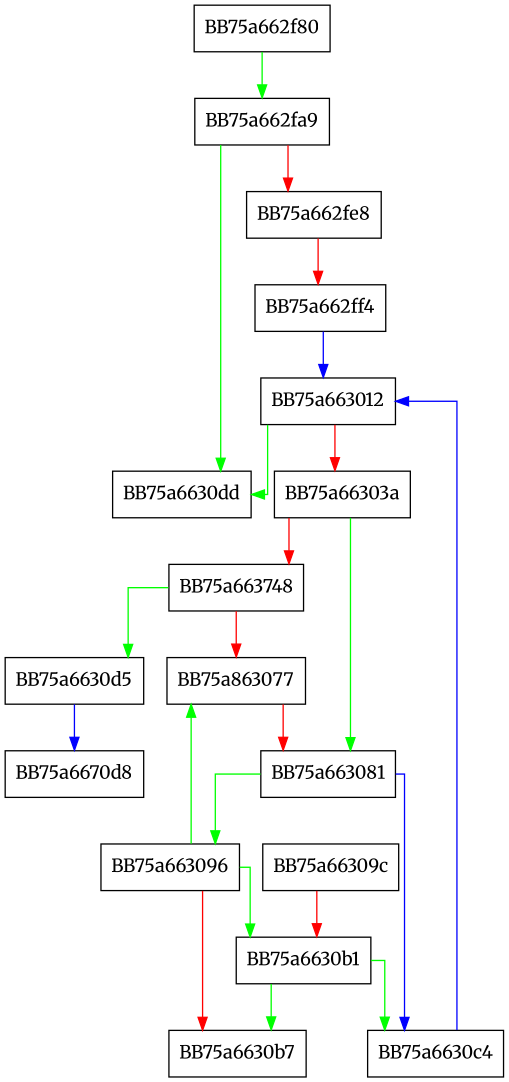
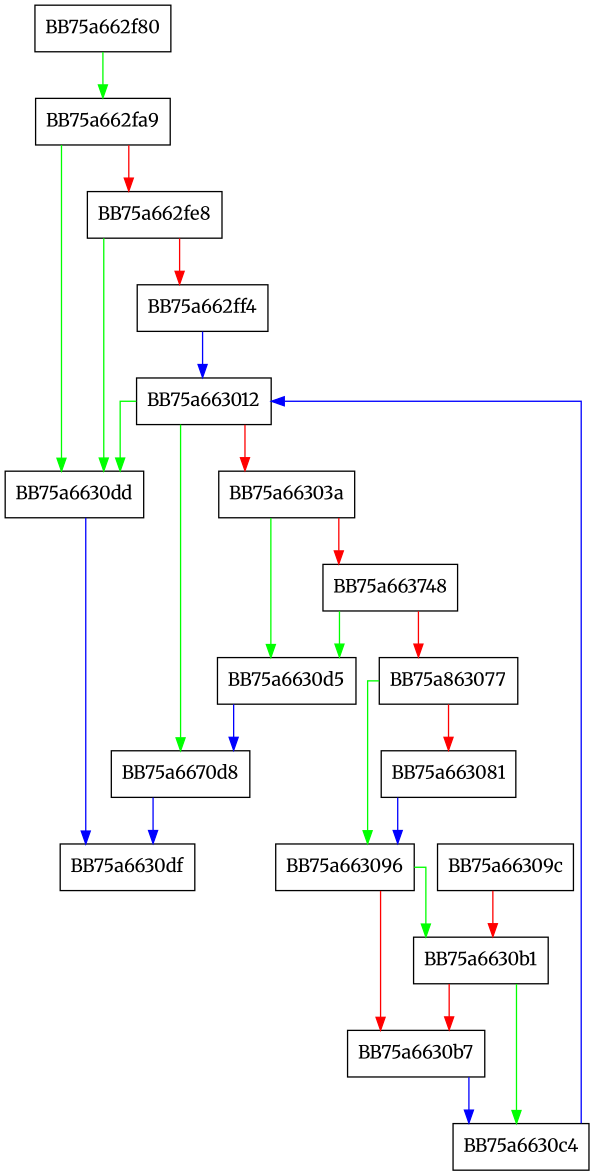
none -> (104, 348)
none -> (181, 581)
(350, 628) -> (271, 581)
(191, 780) -> (368, 750)
(215, 780) -> (398, 814)
none -> (128, 867)
(405, 891) -> (469, 1094)
(271, 1000) -> (449, 1000)
